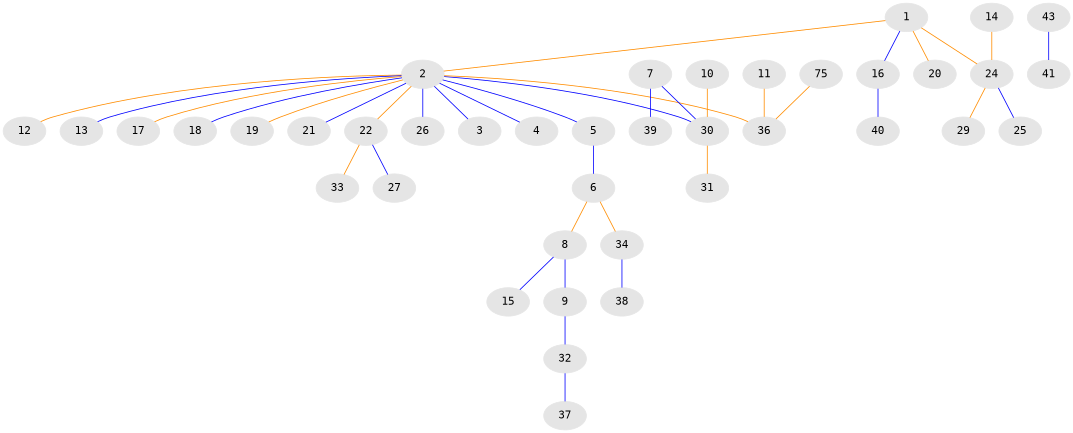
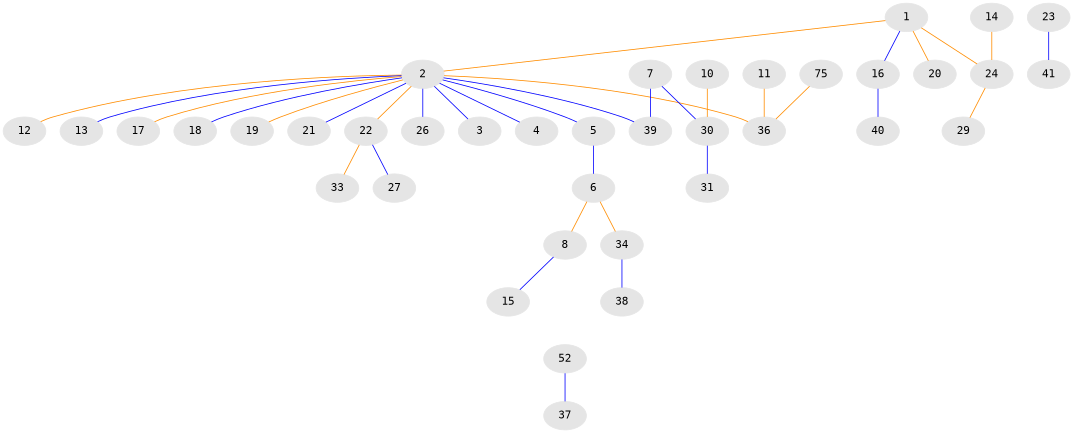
(1049, 17) -> (1049, 17)
(569, 92) -> (540, 95)
(1020, 131) -> none
(707, 160) -> (707, 160)
(565, 302) -> none
(565, 359) -> (565, 359)
